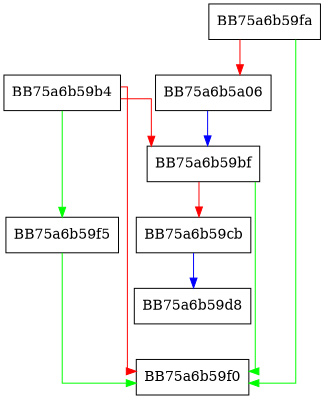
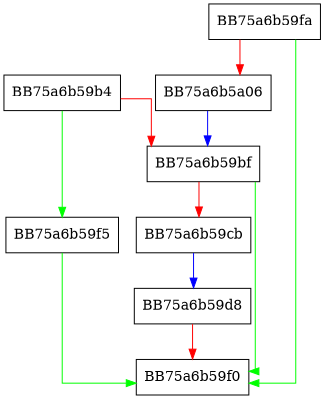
(127, 226) -> (193, 337)
